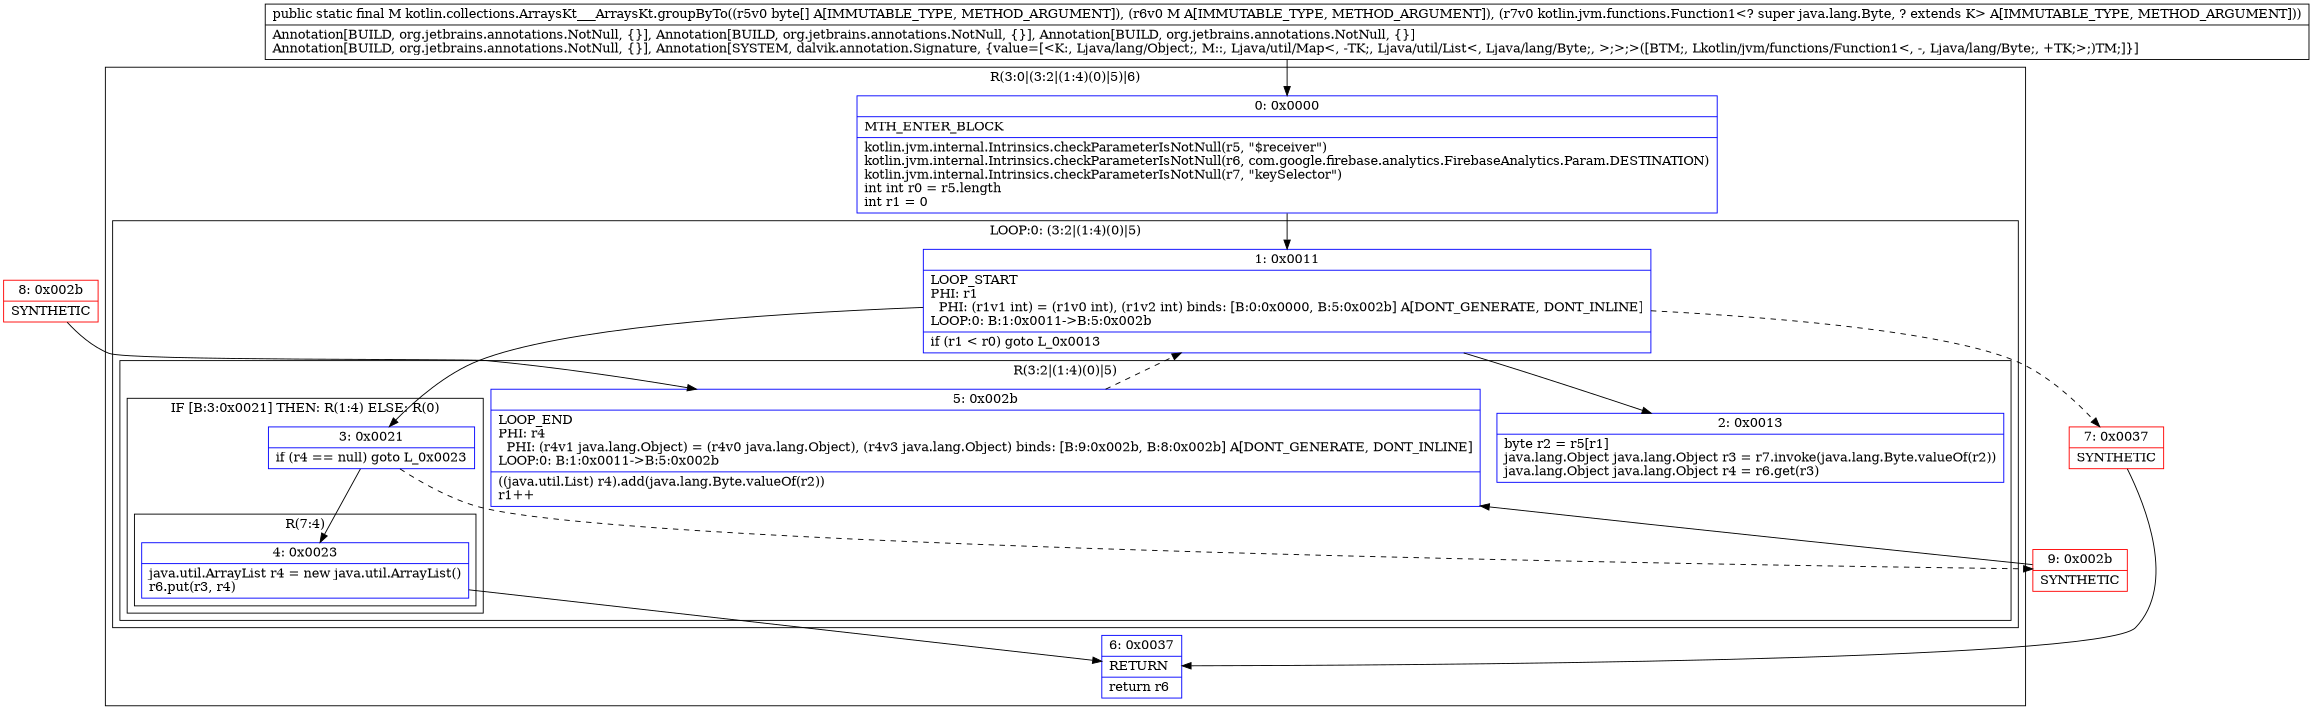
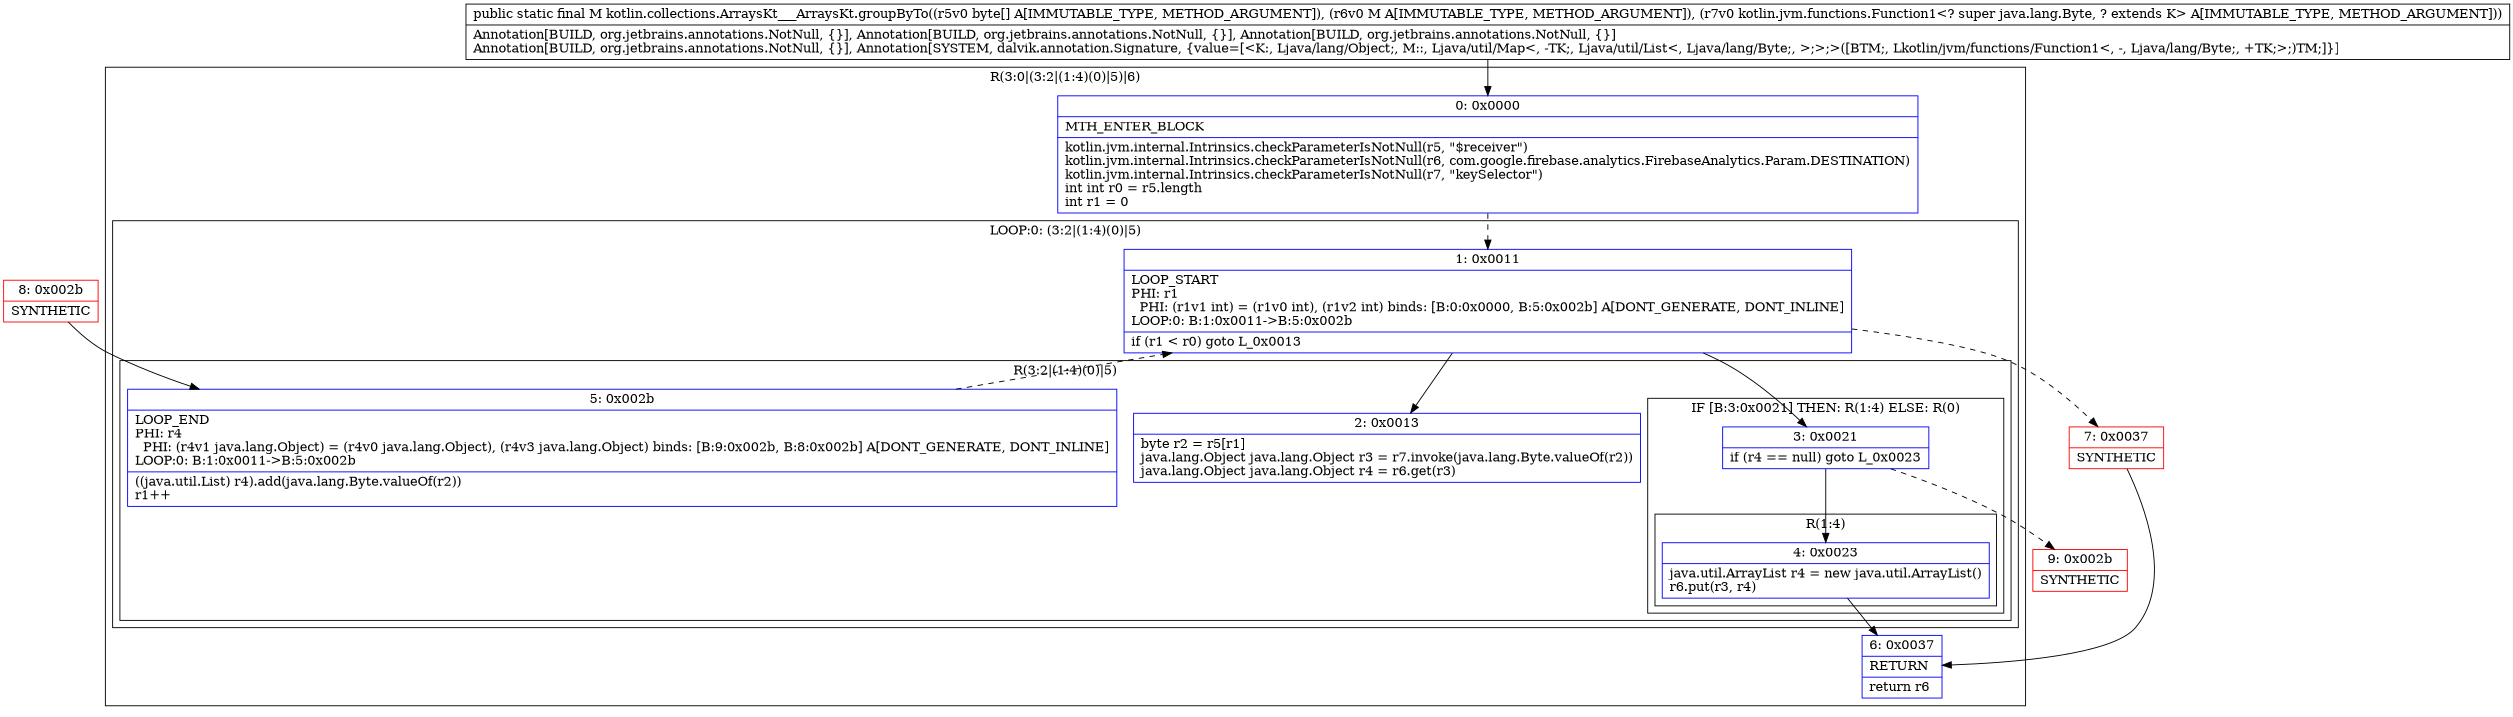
(1287, 227) -> (1488, 227)
(305, 525) -> (1826, 525)
(1761, 536) -> none
